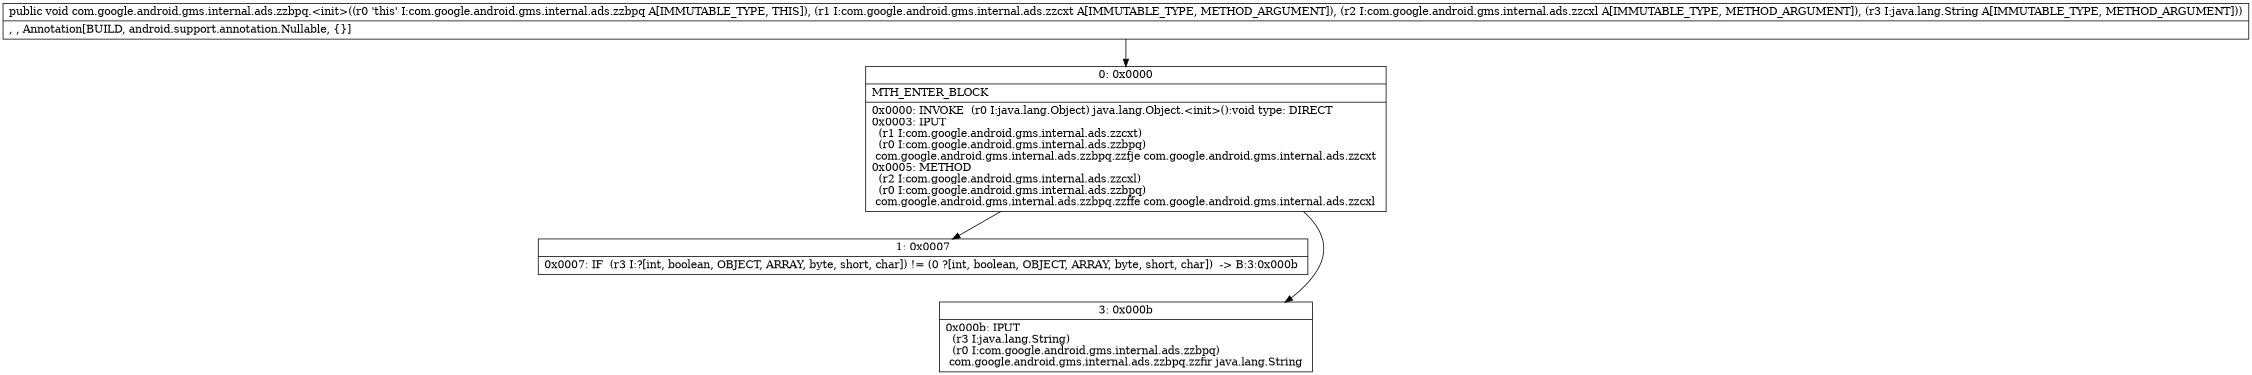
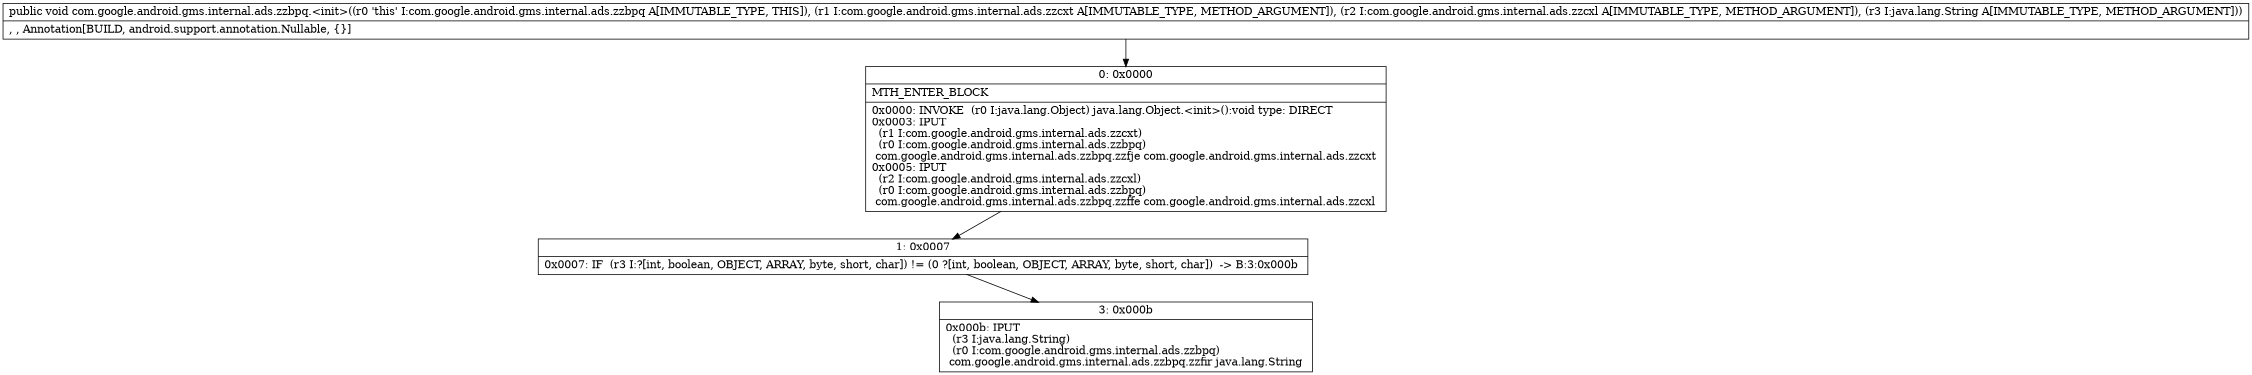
(925, 168) -> (912, 168)
(1323, 257) -> (999, 287)
